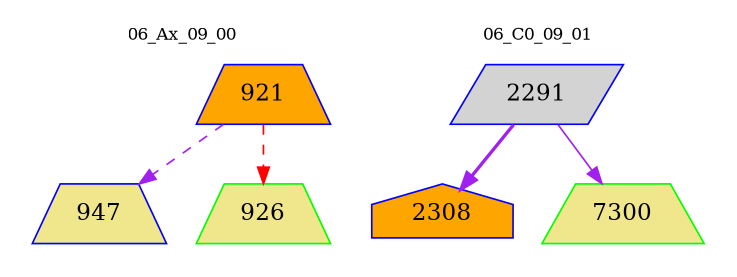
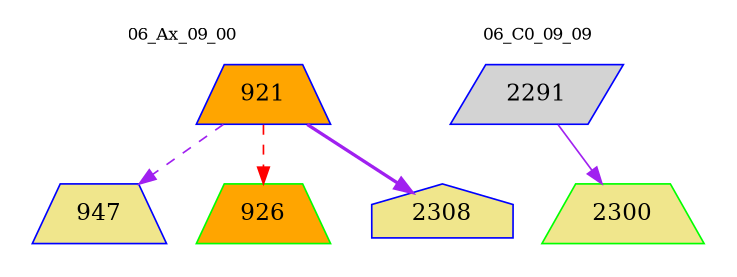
(538, 36) -> (538, 36)
(493, 150) -> (368, 164)
(263, 214) -> (263, 214)
(442, 214) -> (442, 214)
(623, 214) -> (623, 214)
